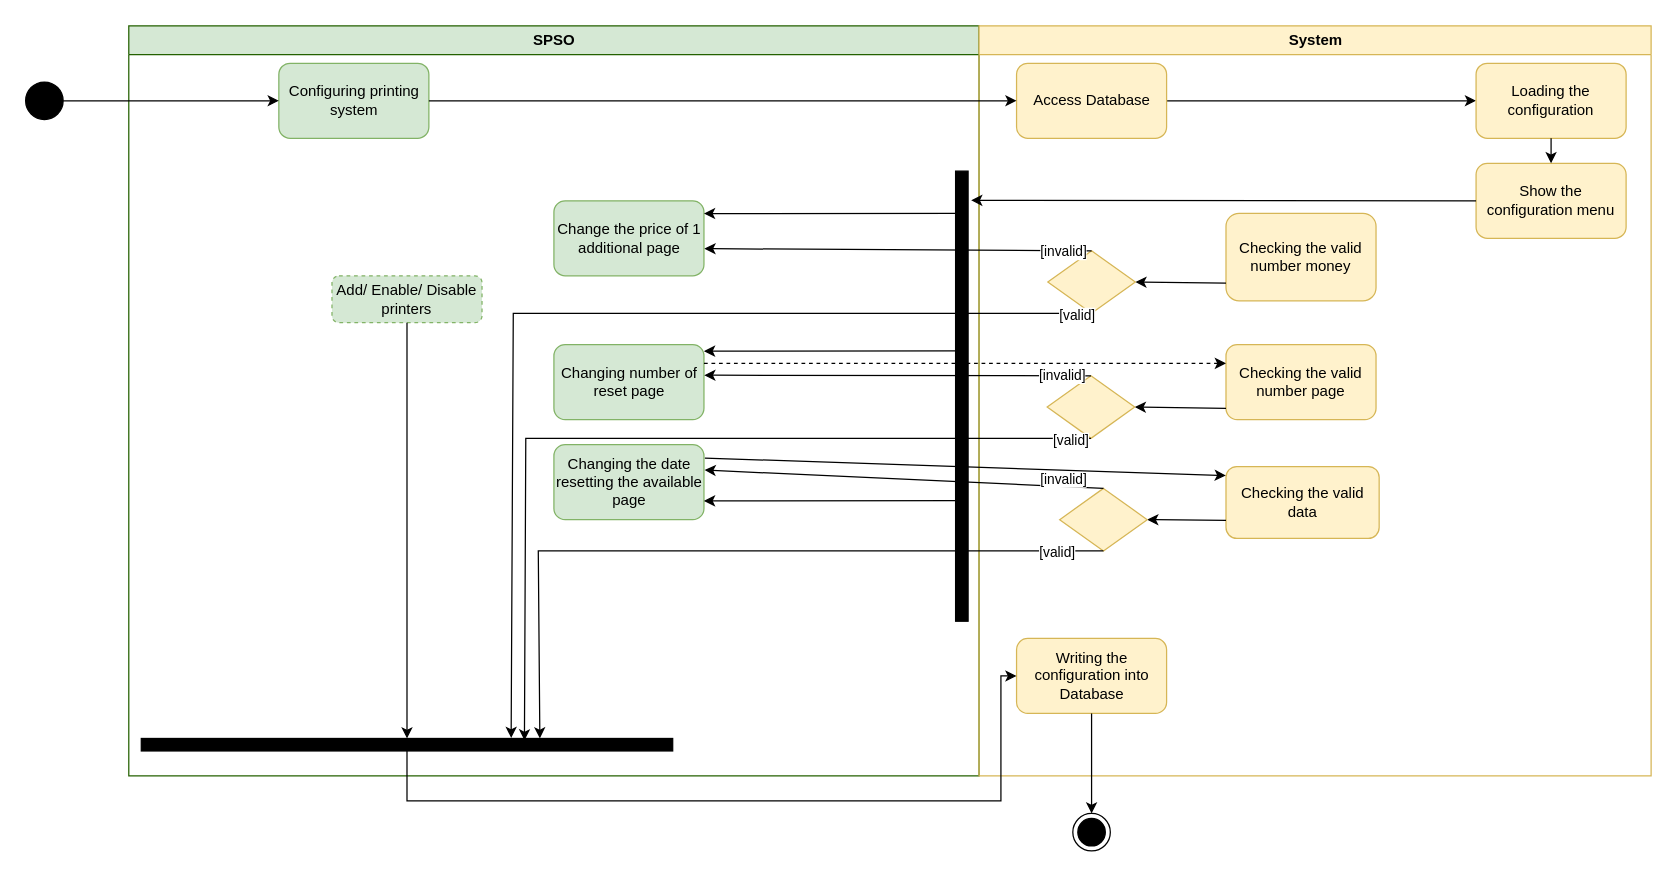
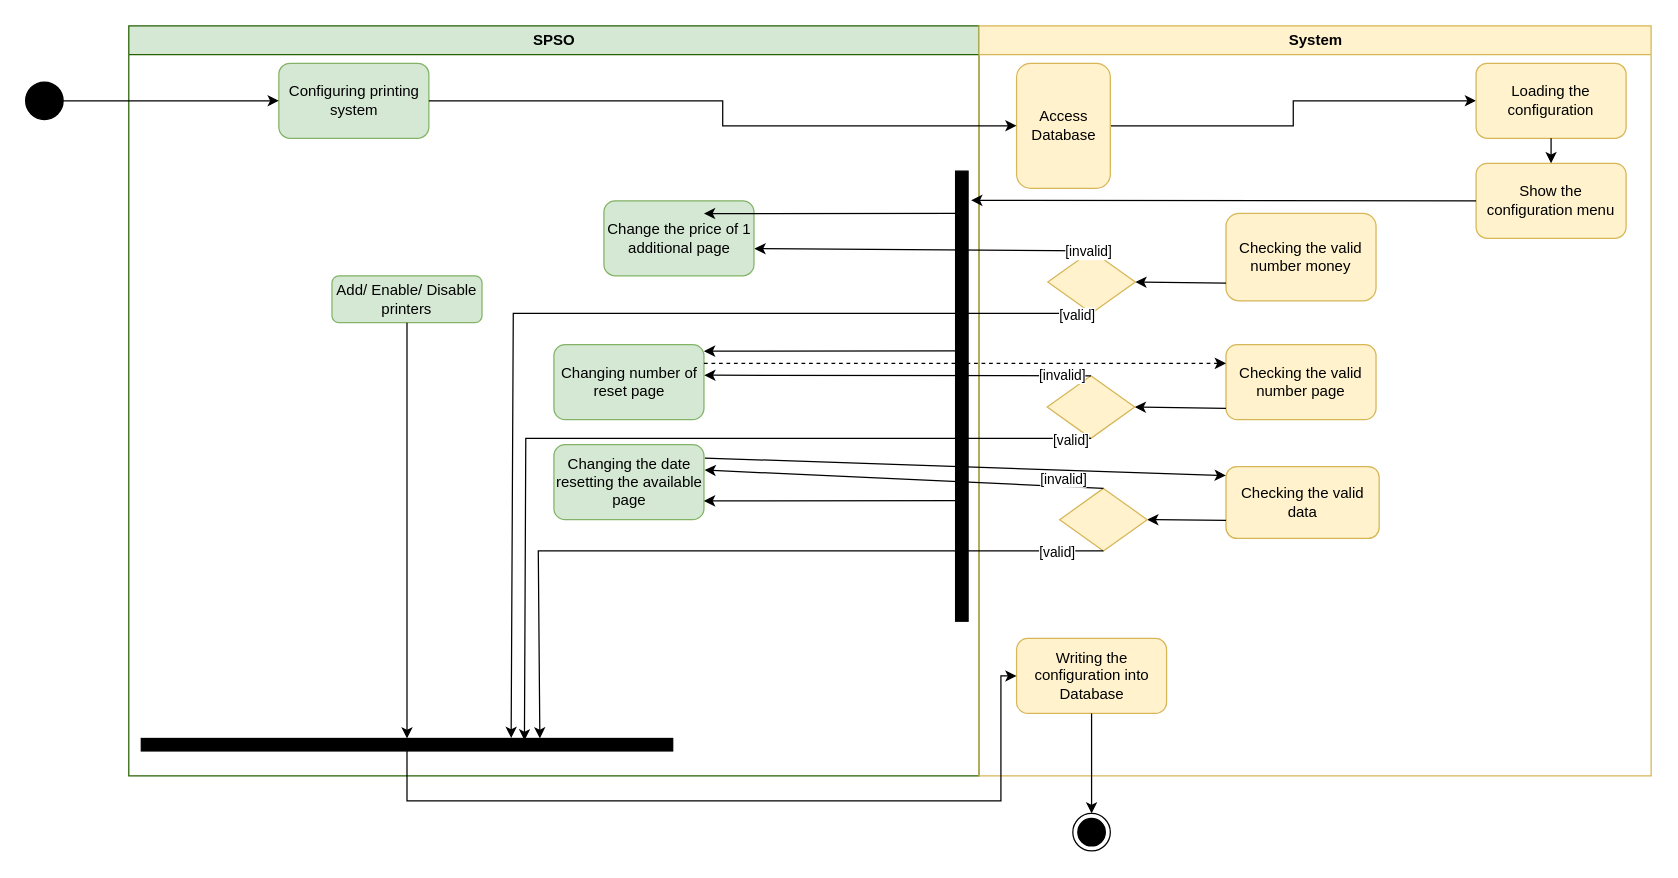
(1091, 101) -> (1063, 126)
(629, 238) -> (679, 238)
(407, 299) -> (407, 299)
